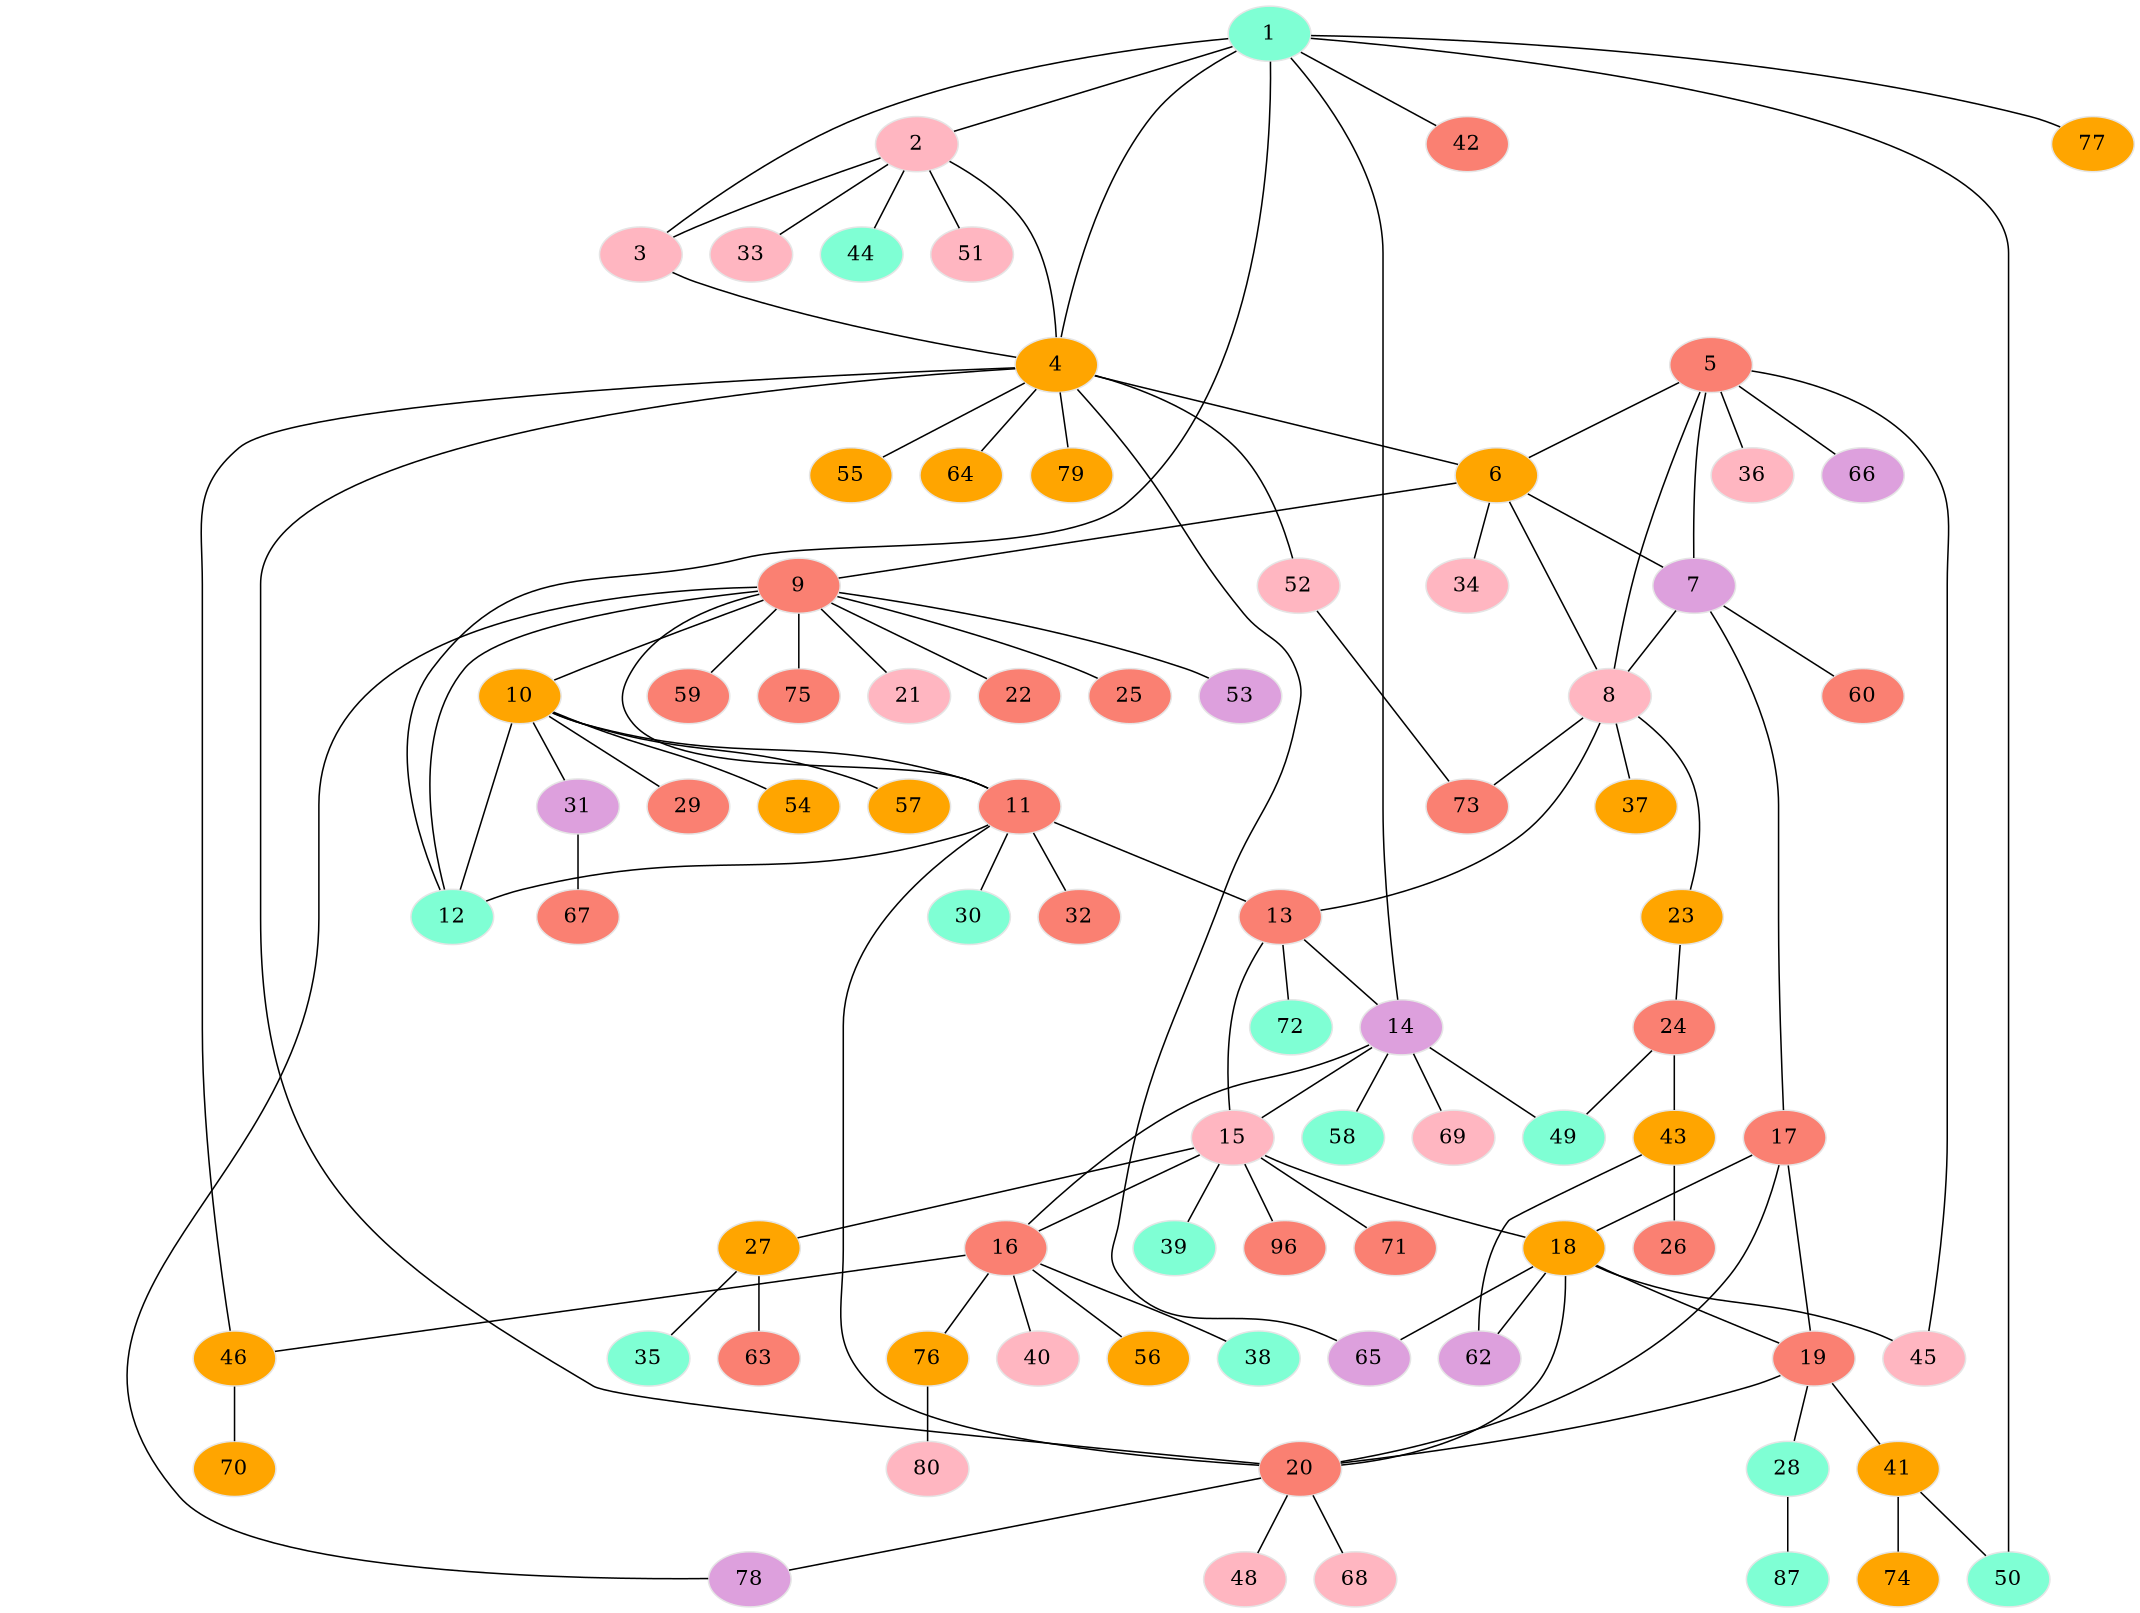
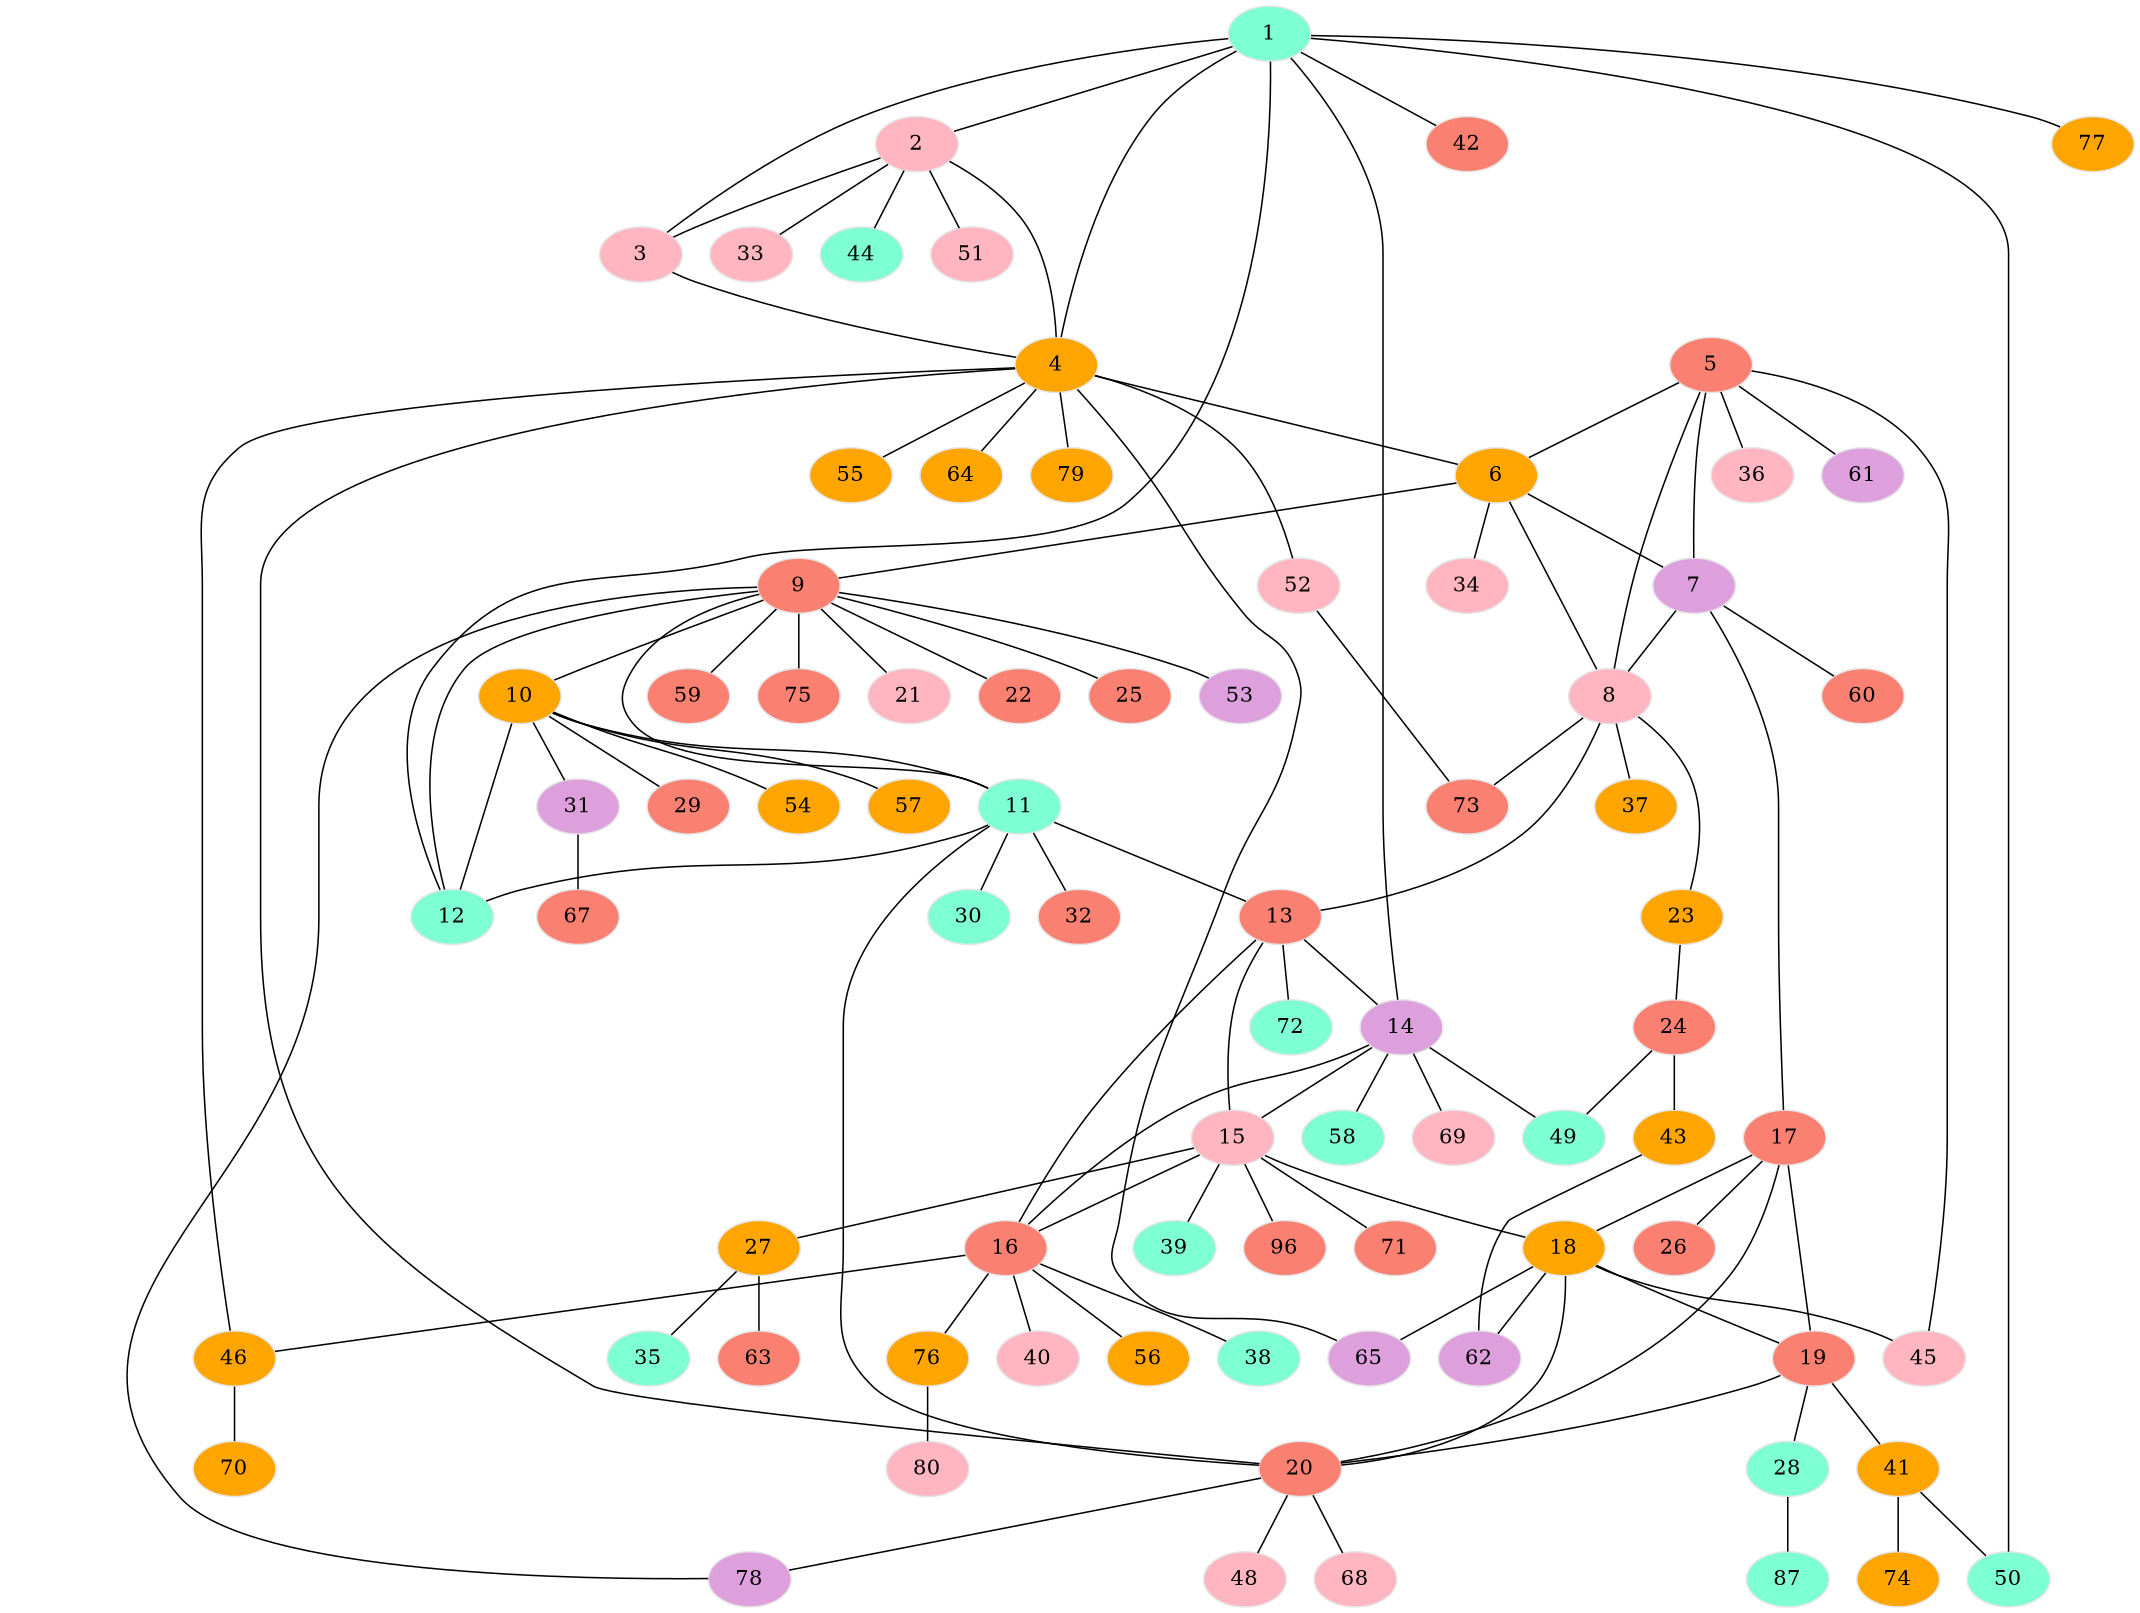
(1863, 475) -> (1863, 475)
(1020, 807) -> (1020, 807)
none -> (1125, 1071)
(1674, 1182) -> (1730, 1193)
